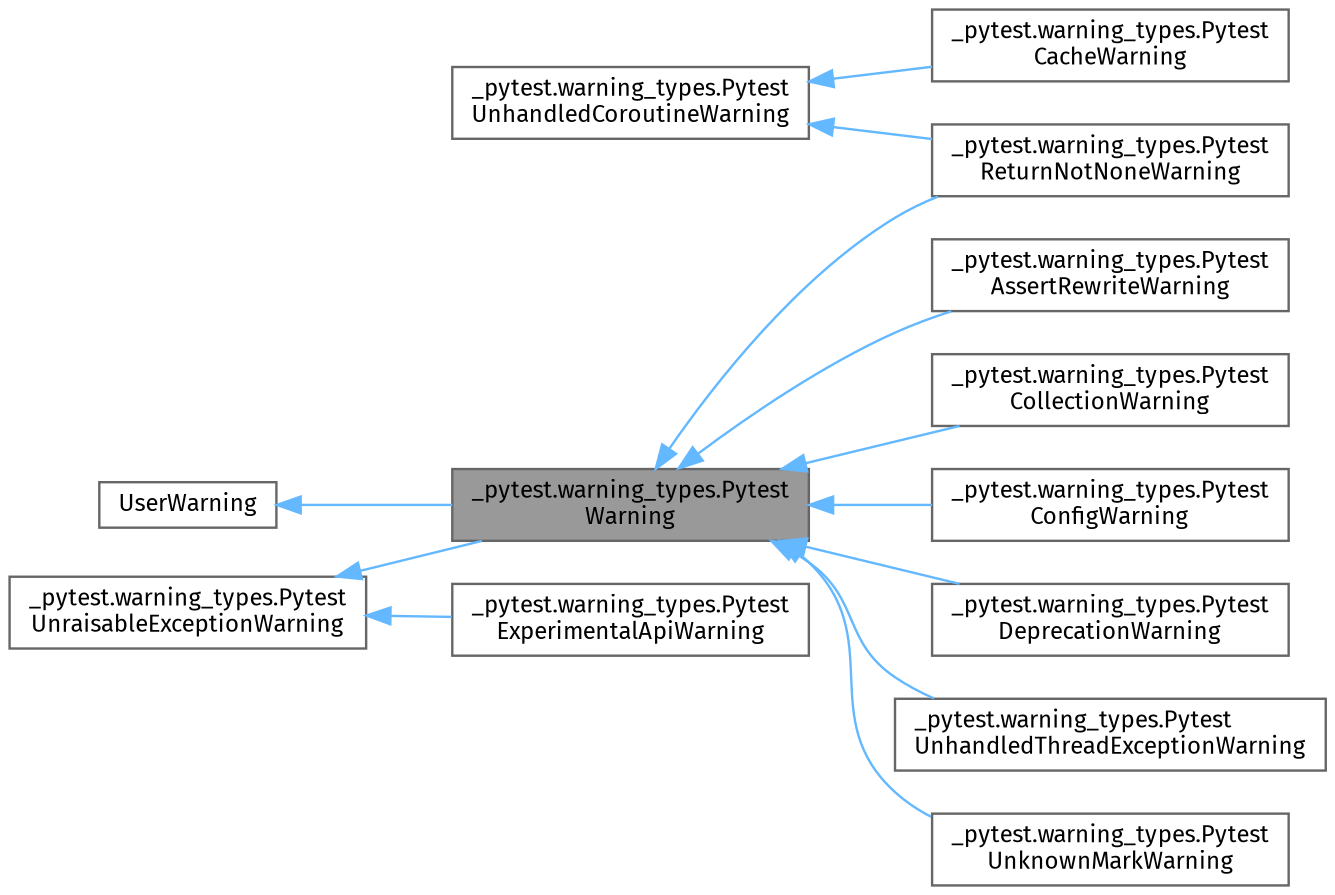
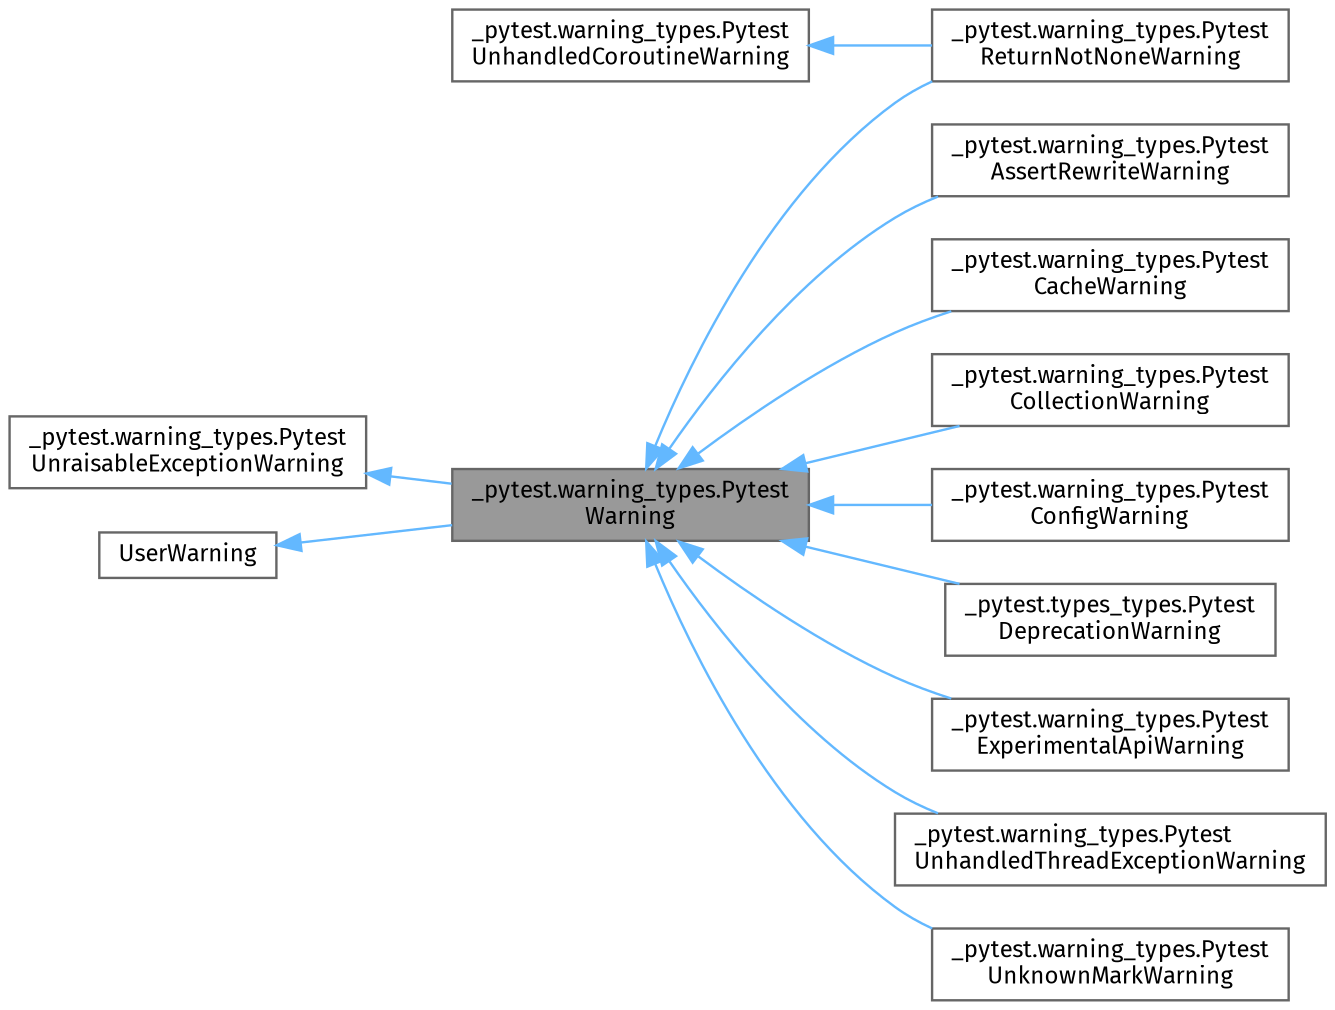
(882, 73) -> (819, 372)
(421, 616) -> (819, 638)
(1110, 620) -> (1110, 620)
